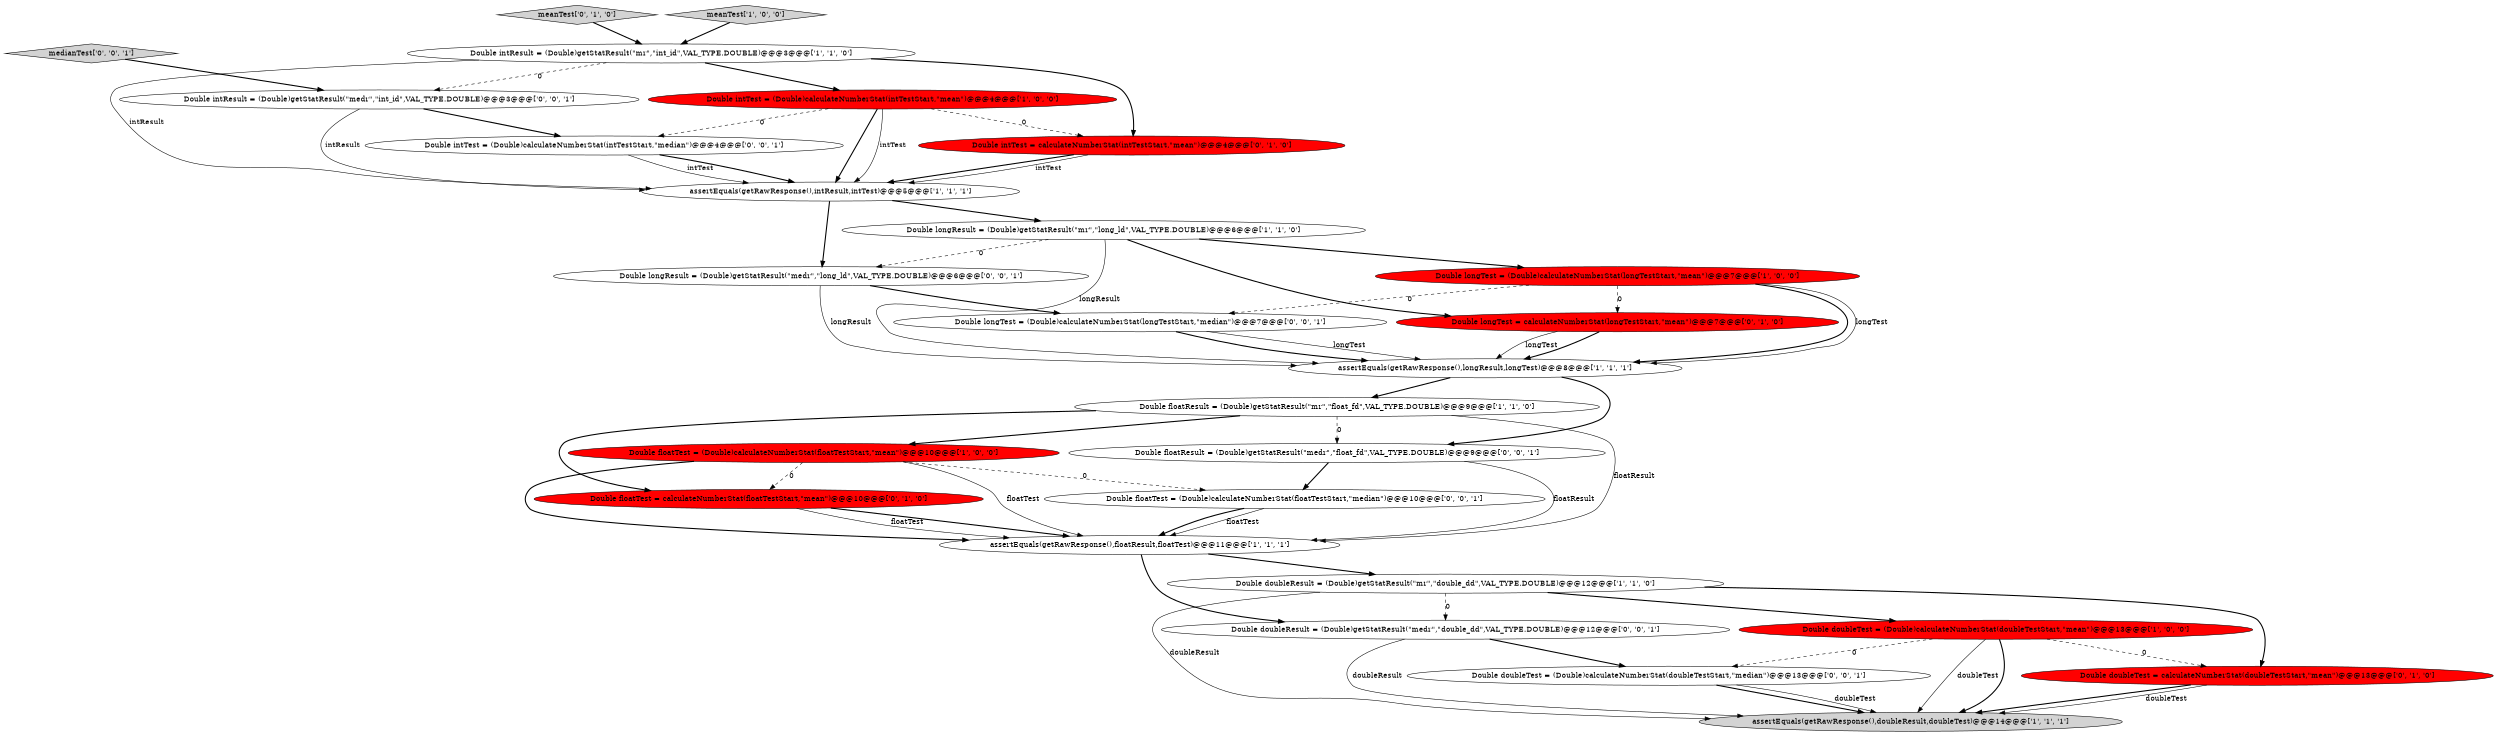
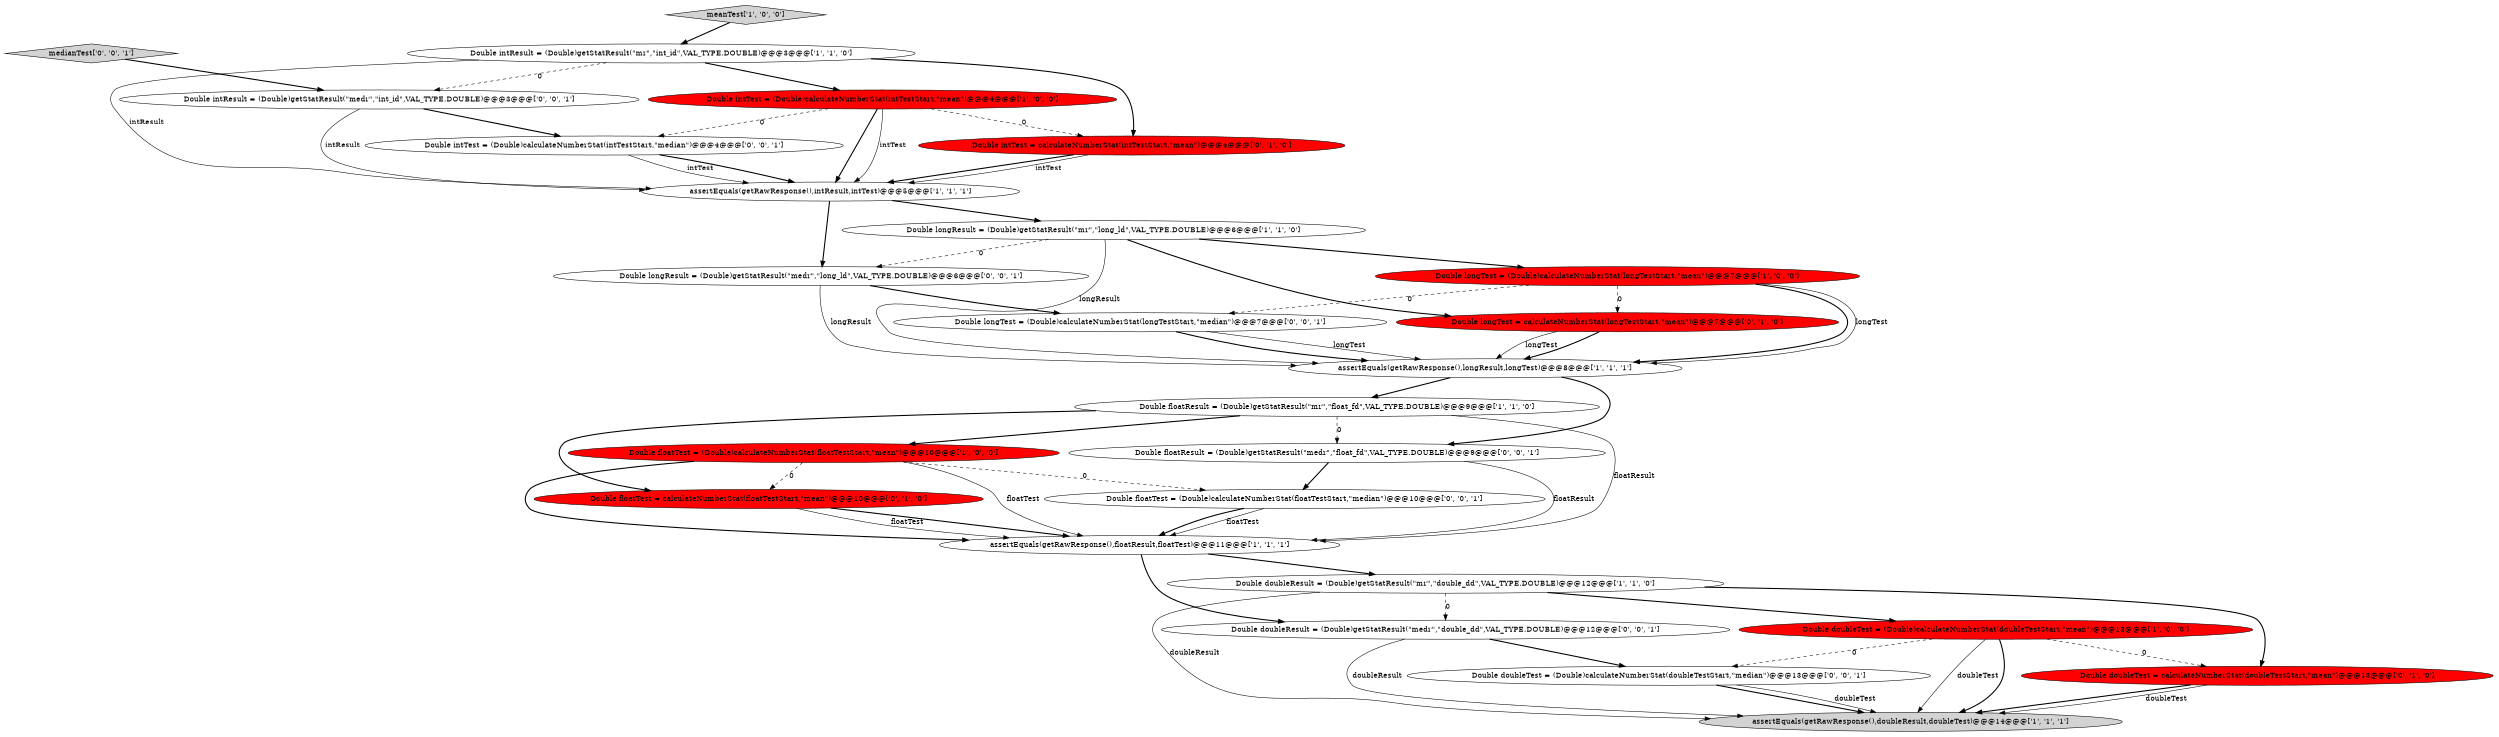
(577, 15) -> none
